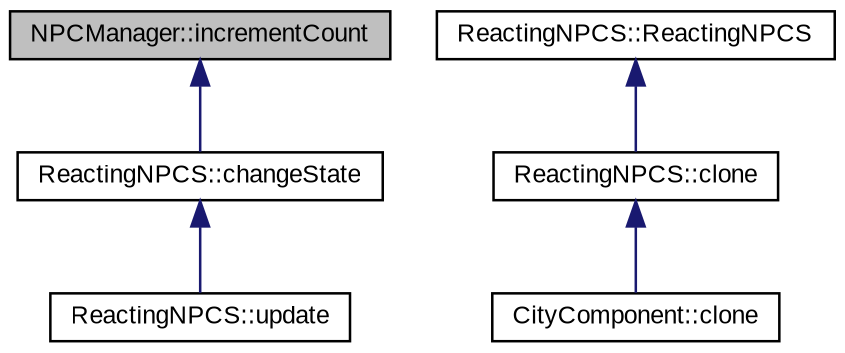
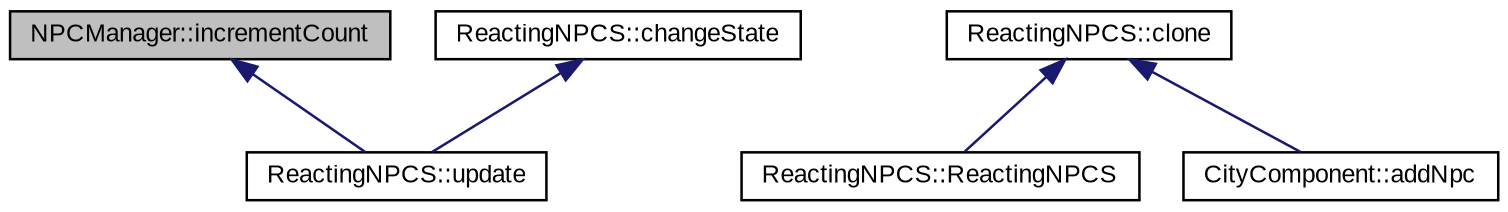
(200, 119) -> (309, 113)
(636, 119) -> (1006, 114)
(636, 317) -> (1341, 176)
